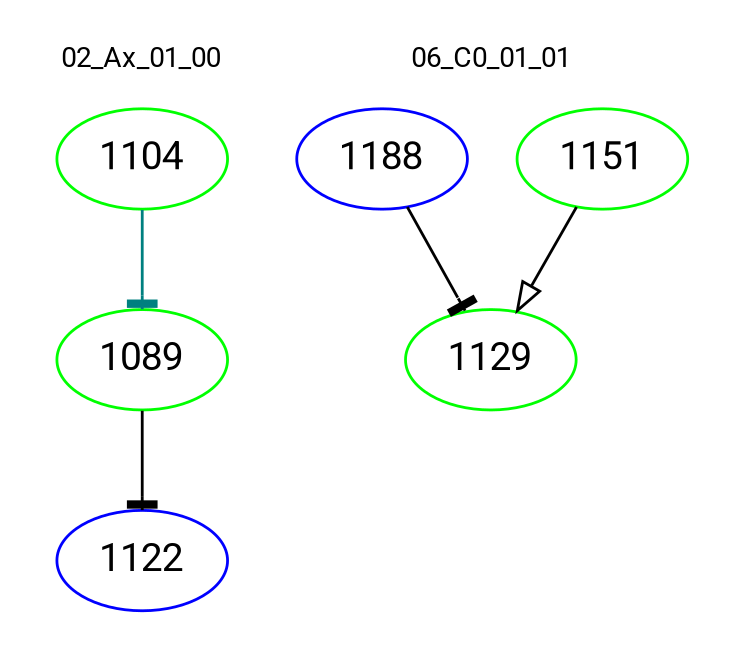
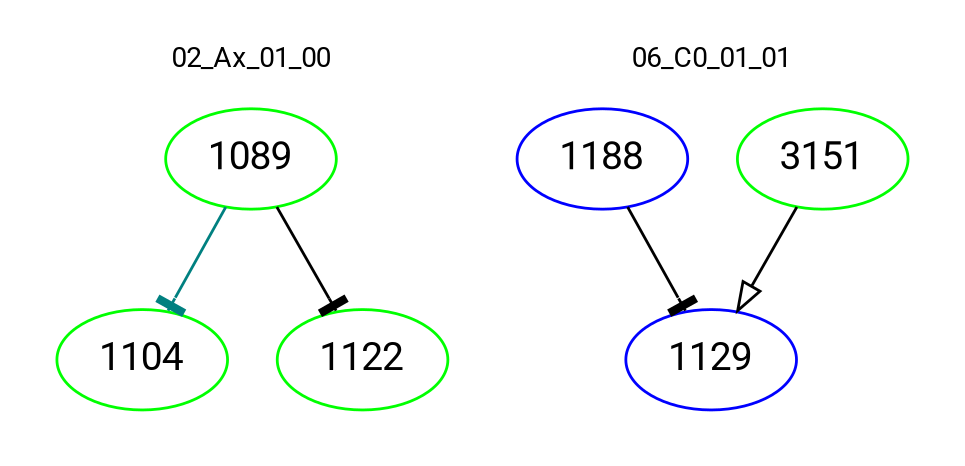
(602, 159) -> (823, 159)
(142, 253) -> (201, 252)
(491, 360) -> (711, 360)
(142, 561) -> (363, 360)
